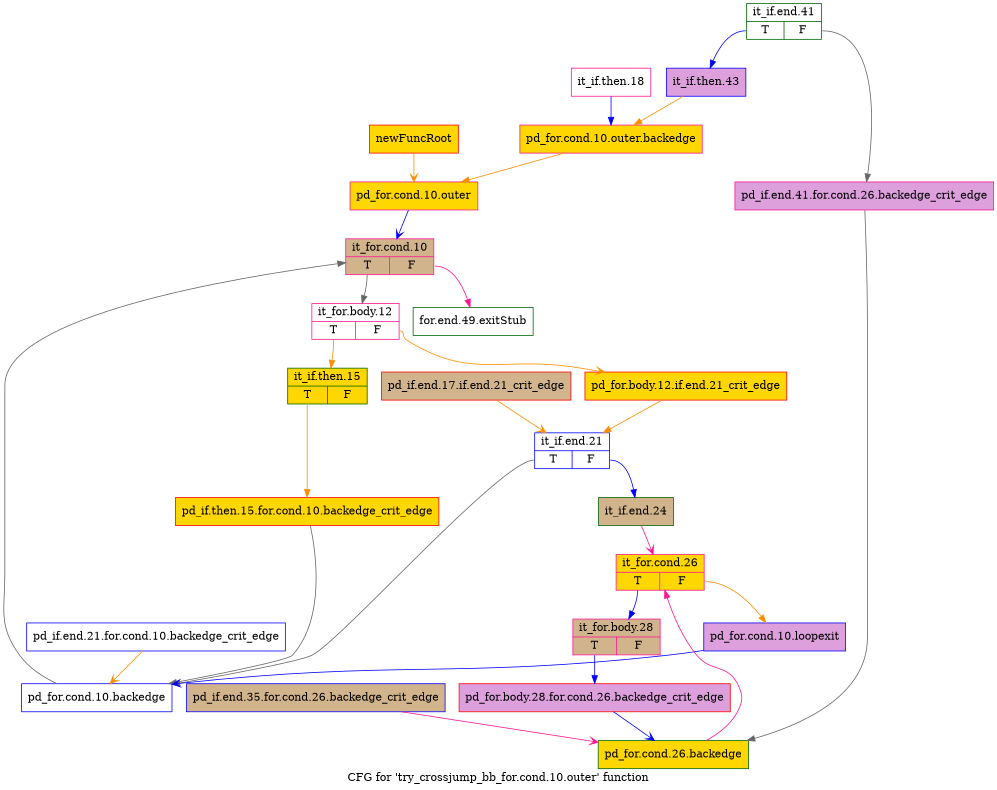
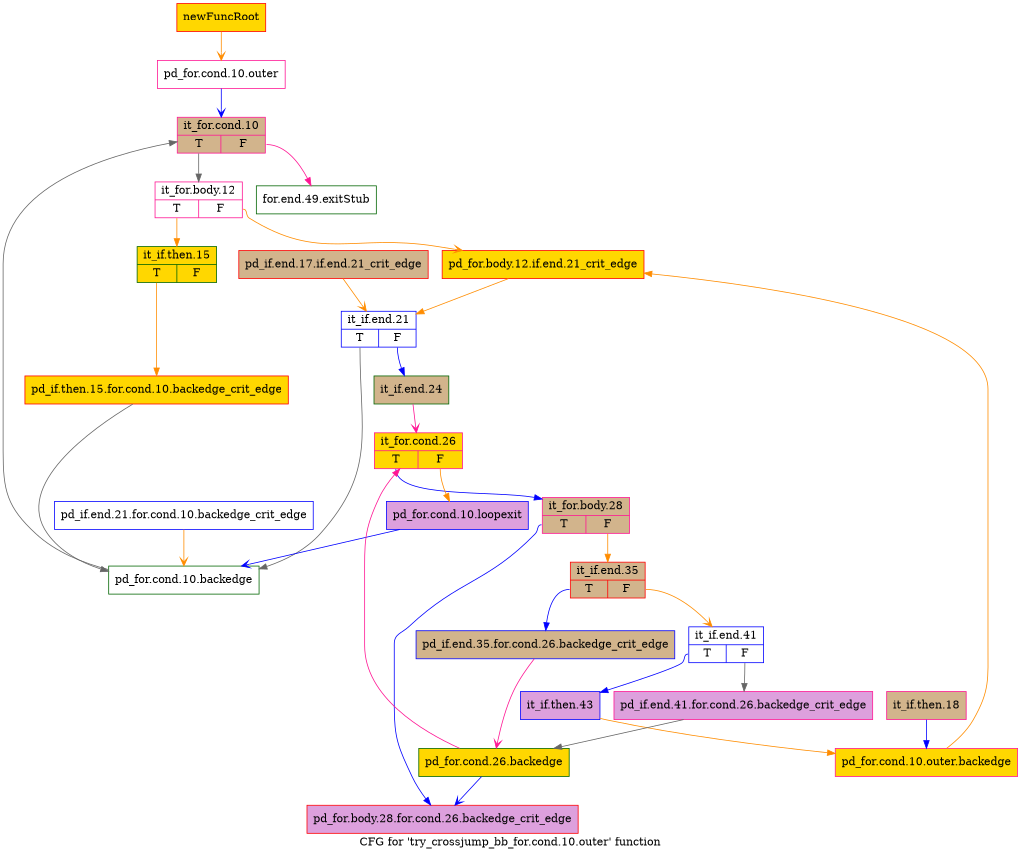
(784, 21) -> (726, 645)
(611, 82) -> (926, 706)
(517, 166) -> (988, 390)
(414, 196) -> (221, 74)
none -> (608, 580)
(97, 698) -> (184, 580)
(631, 724) -> (471, 788)
